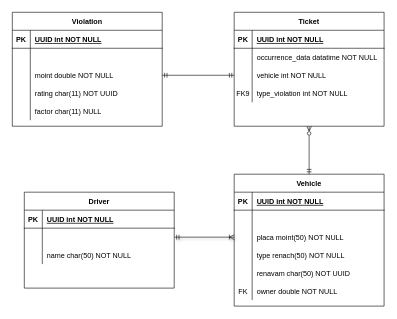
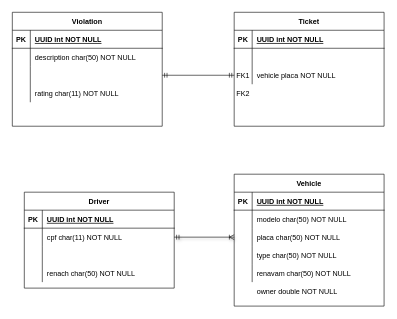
none -> (96, 57)
(318, 57) -> none
(96, 75) -> none
none -> (243, 75)
(292, 76) -> (296, 76)
(318, 93) -> none
(79, 94) -> (79, 94)
(243, 94) -> (243, 94)
(96, 111) -> none
(309, 155) -> none
none -> (318, 219)
none -> (108, 237)
(301, 238) -> (299, 238)
(108, 255) -> none
(302, 256) -> (298, 256)
none -> (108, 273)
(304, 274) -> (304, 274)
(243, 291) -> none
